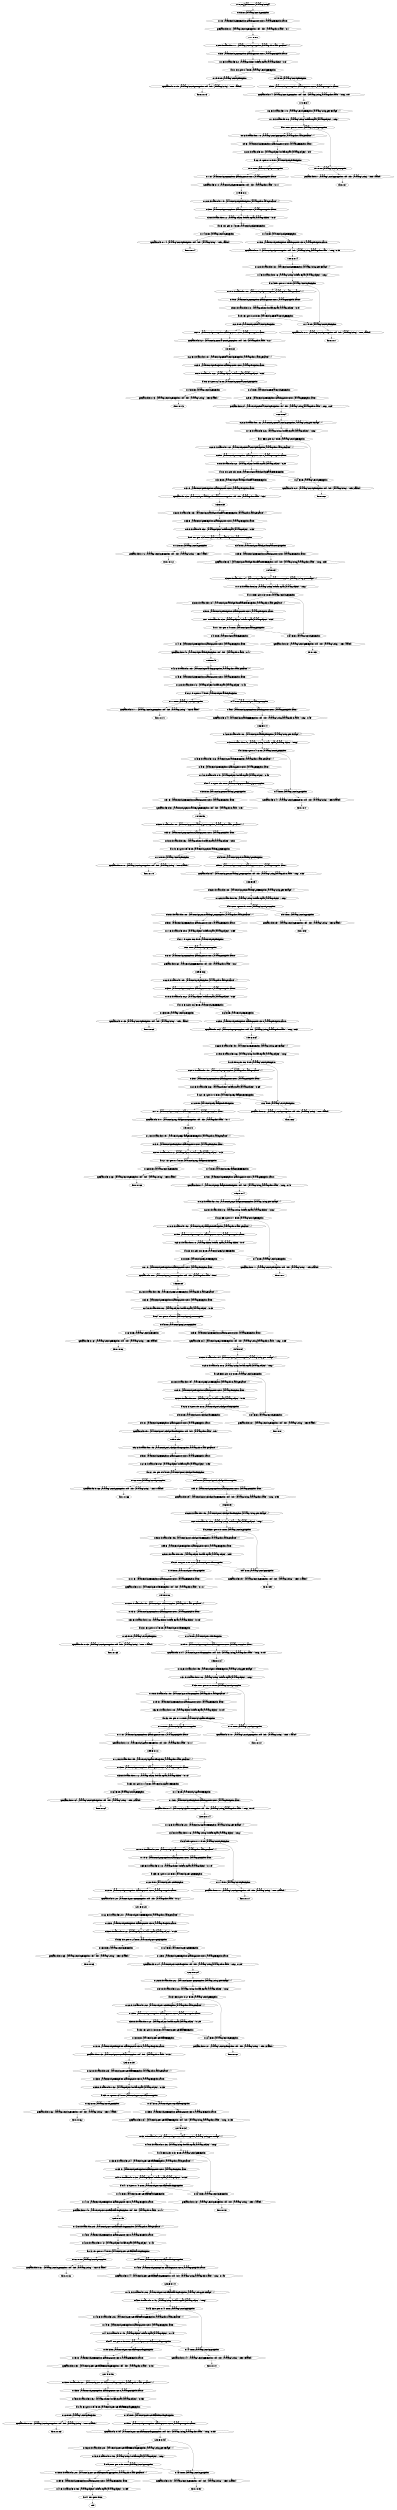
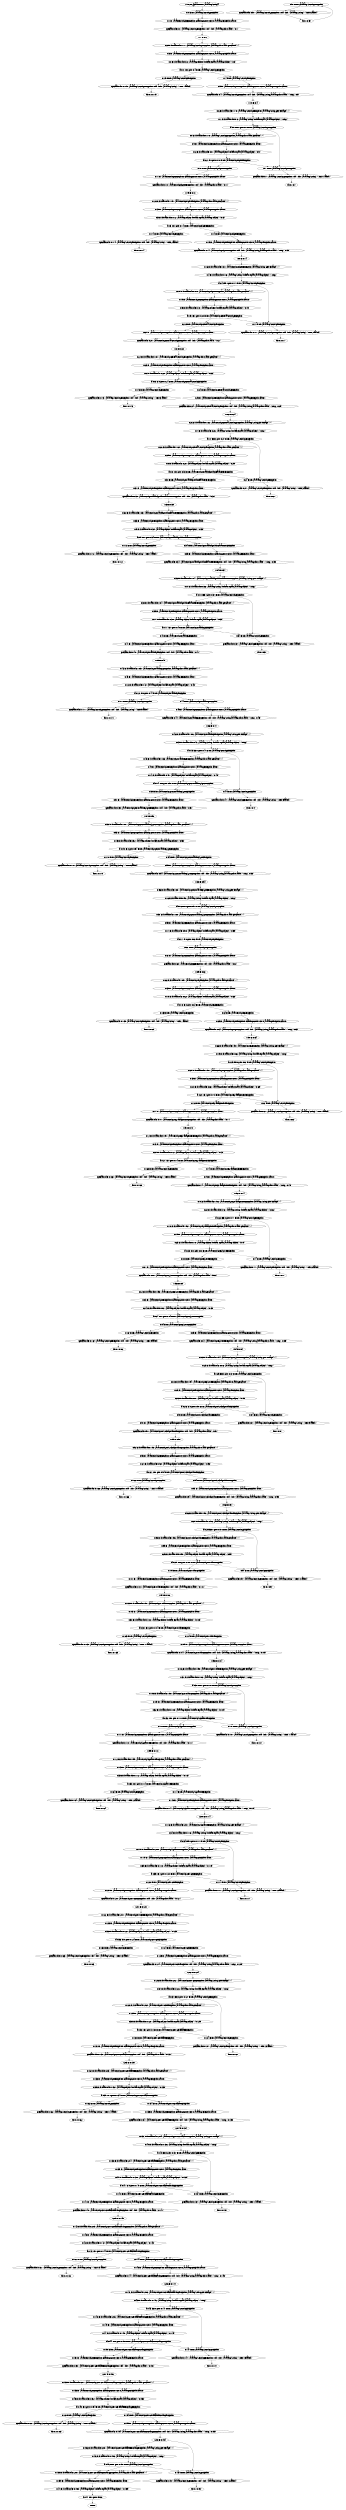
(274, 911) -> (330, 16)
(92, 2506) -> (92, 2506)
